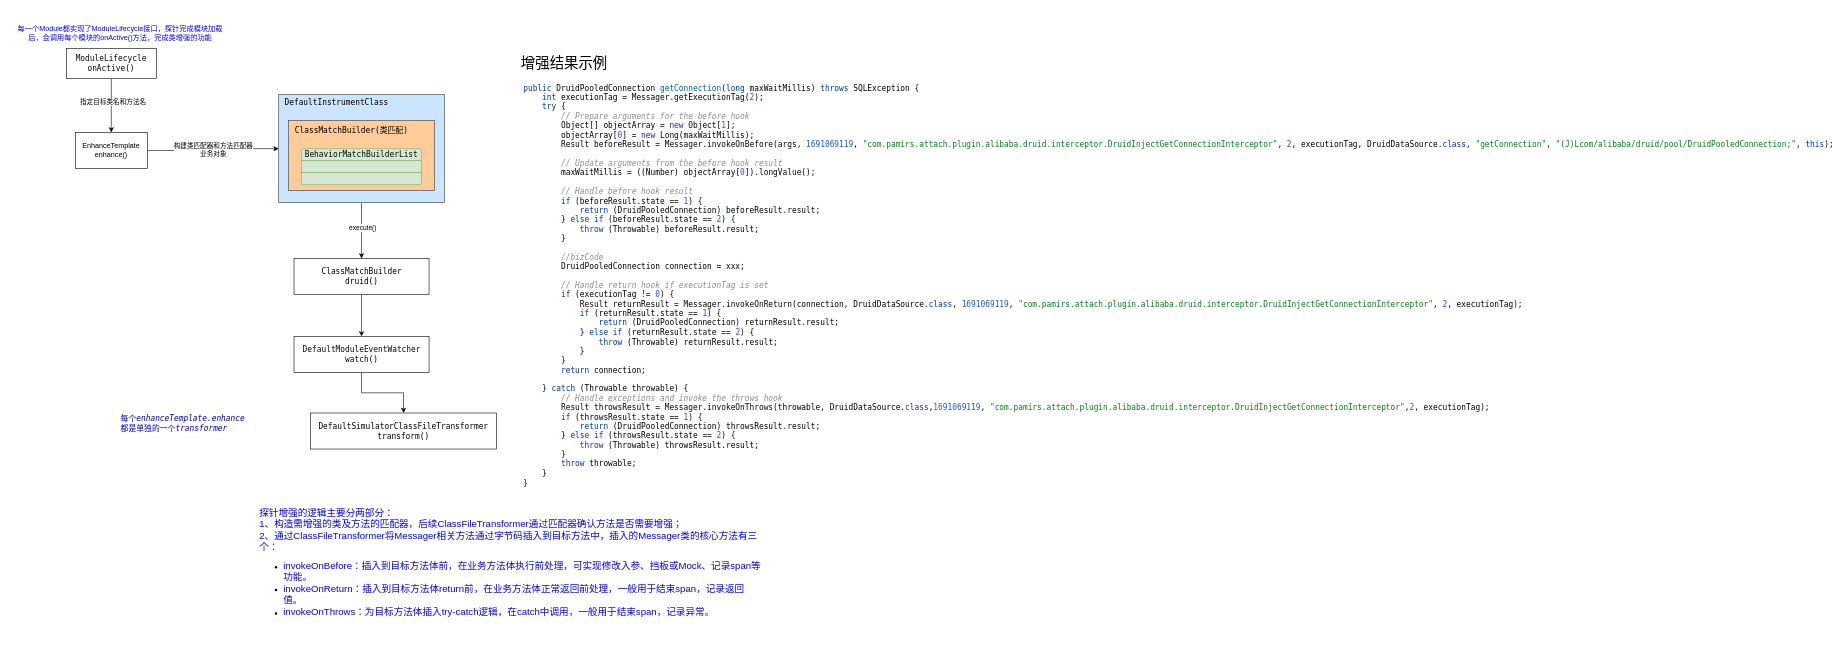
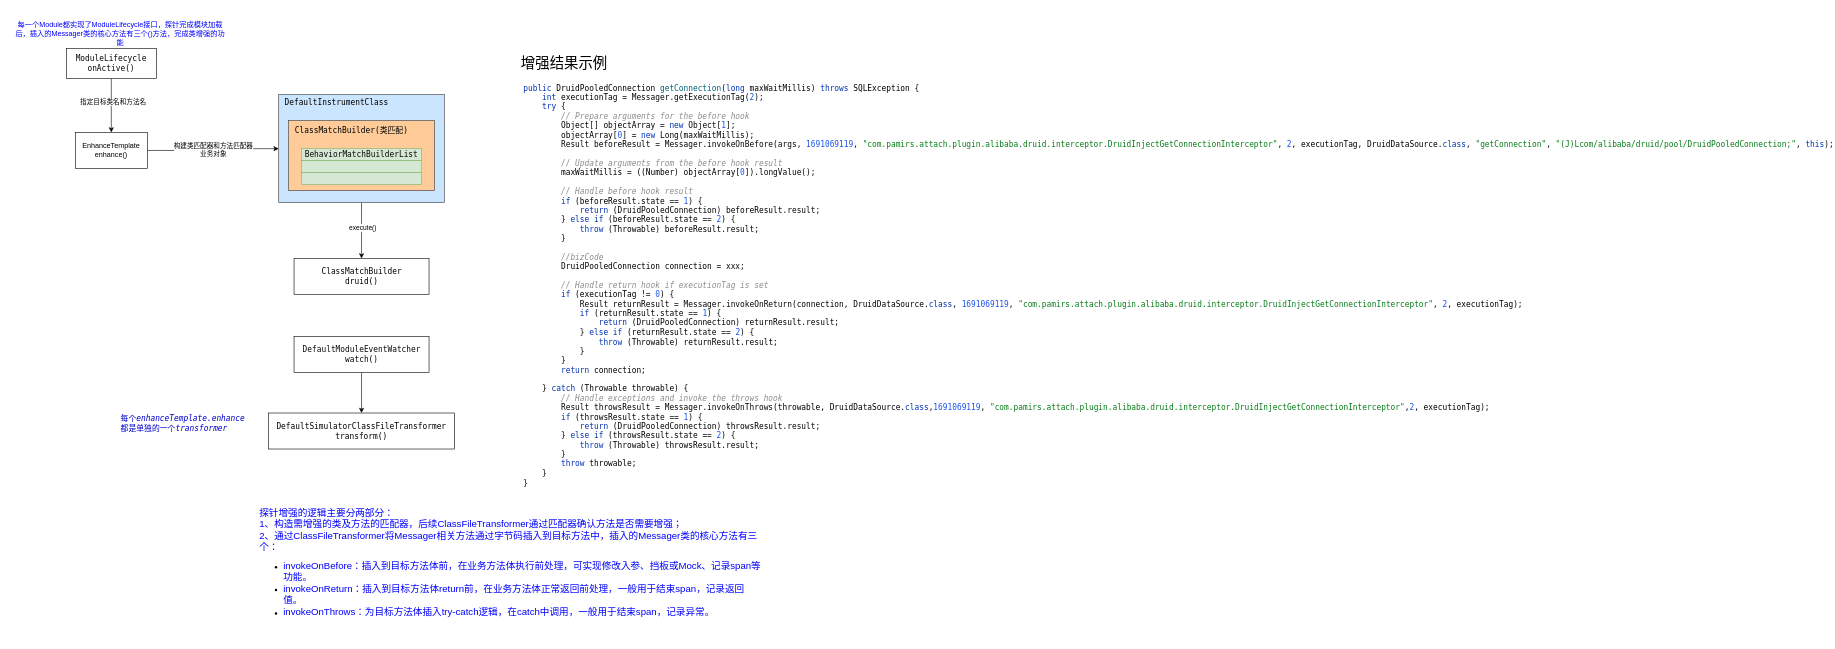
(120, 33) -> (120, 33)
(362, 155) -> (362, 155)
(362, 313) -> none
(404, 431) -> (362, 431)
